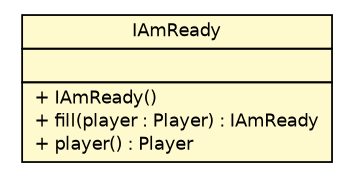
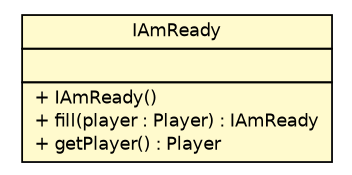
(114, 144) -> (128, 144)
